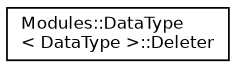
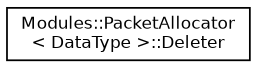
(118, 34) -> (128, 34)
